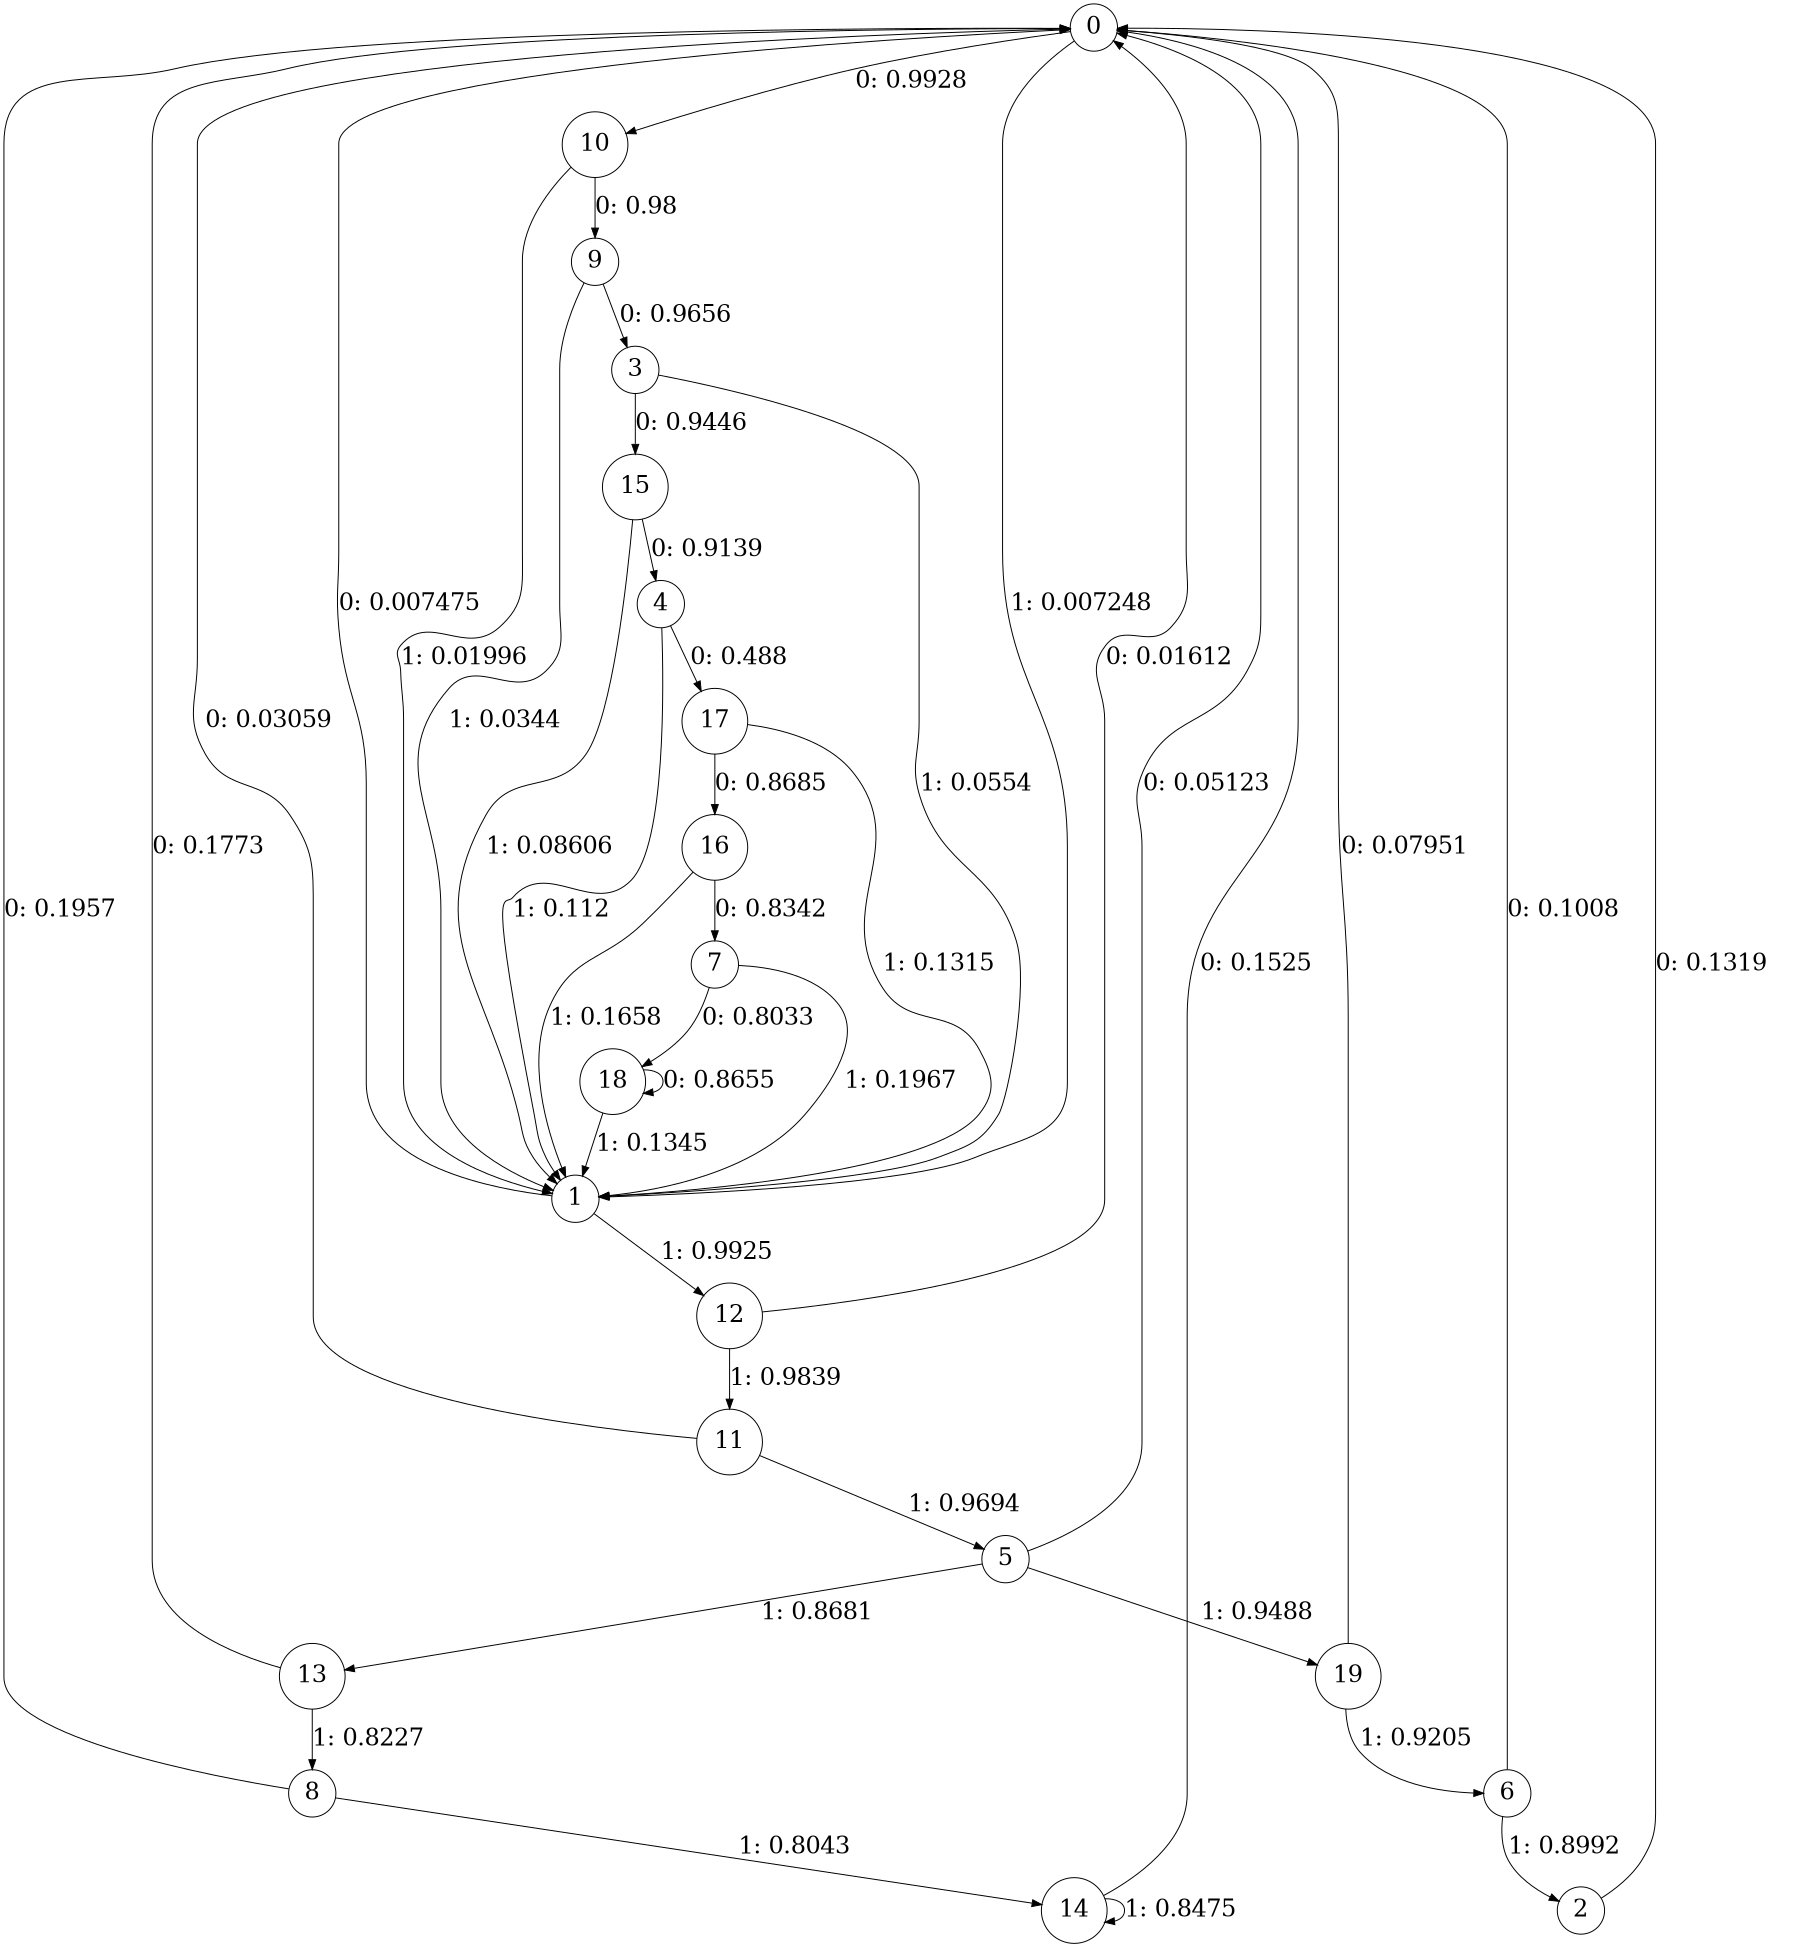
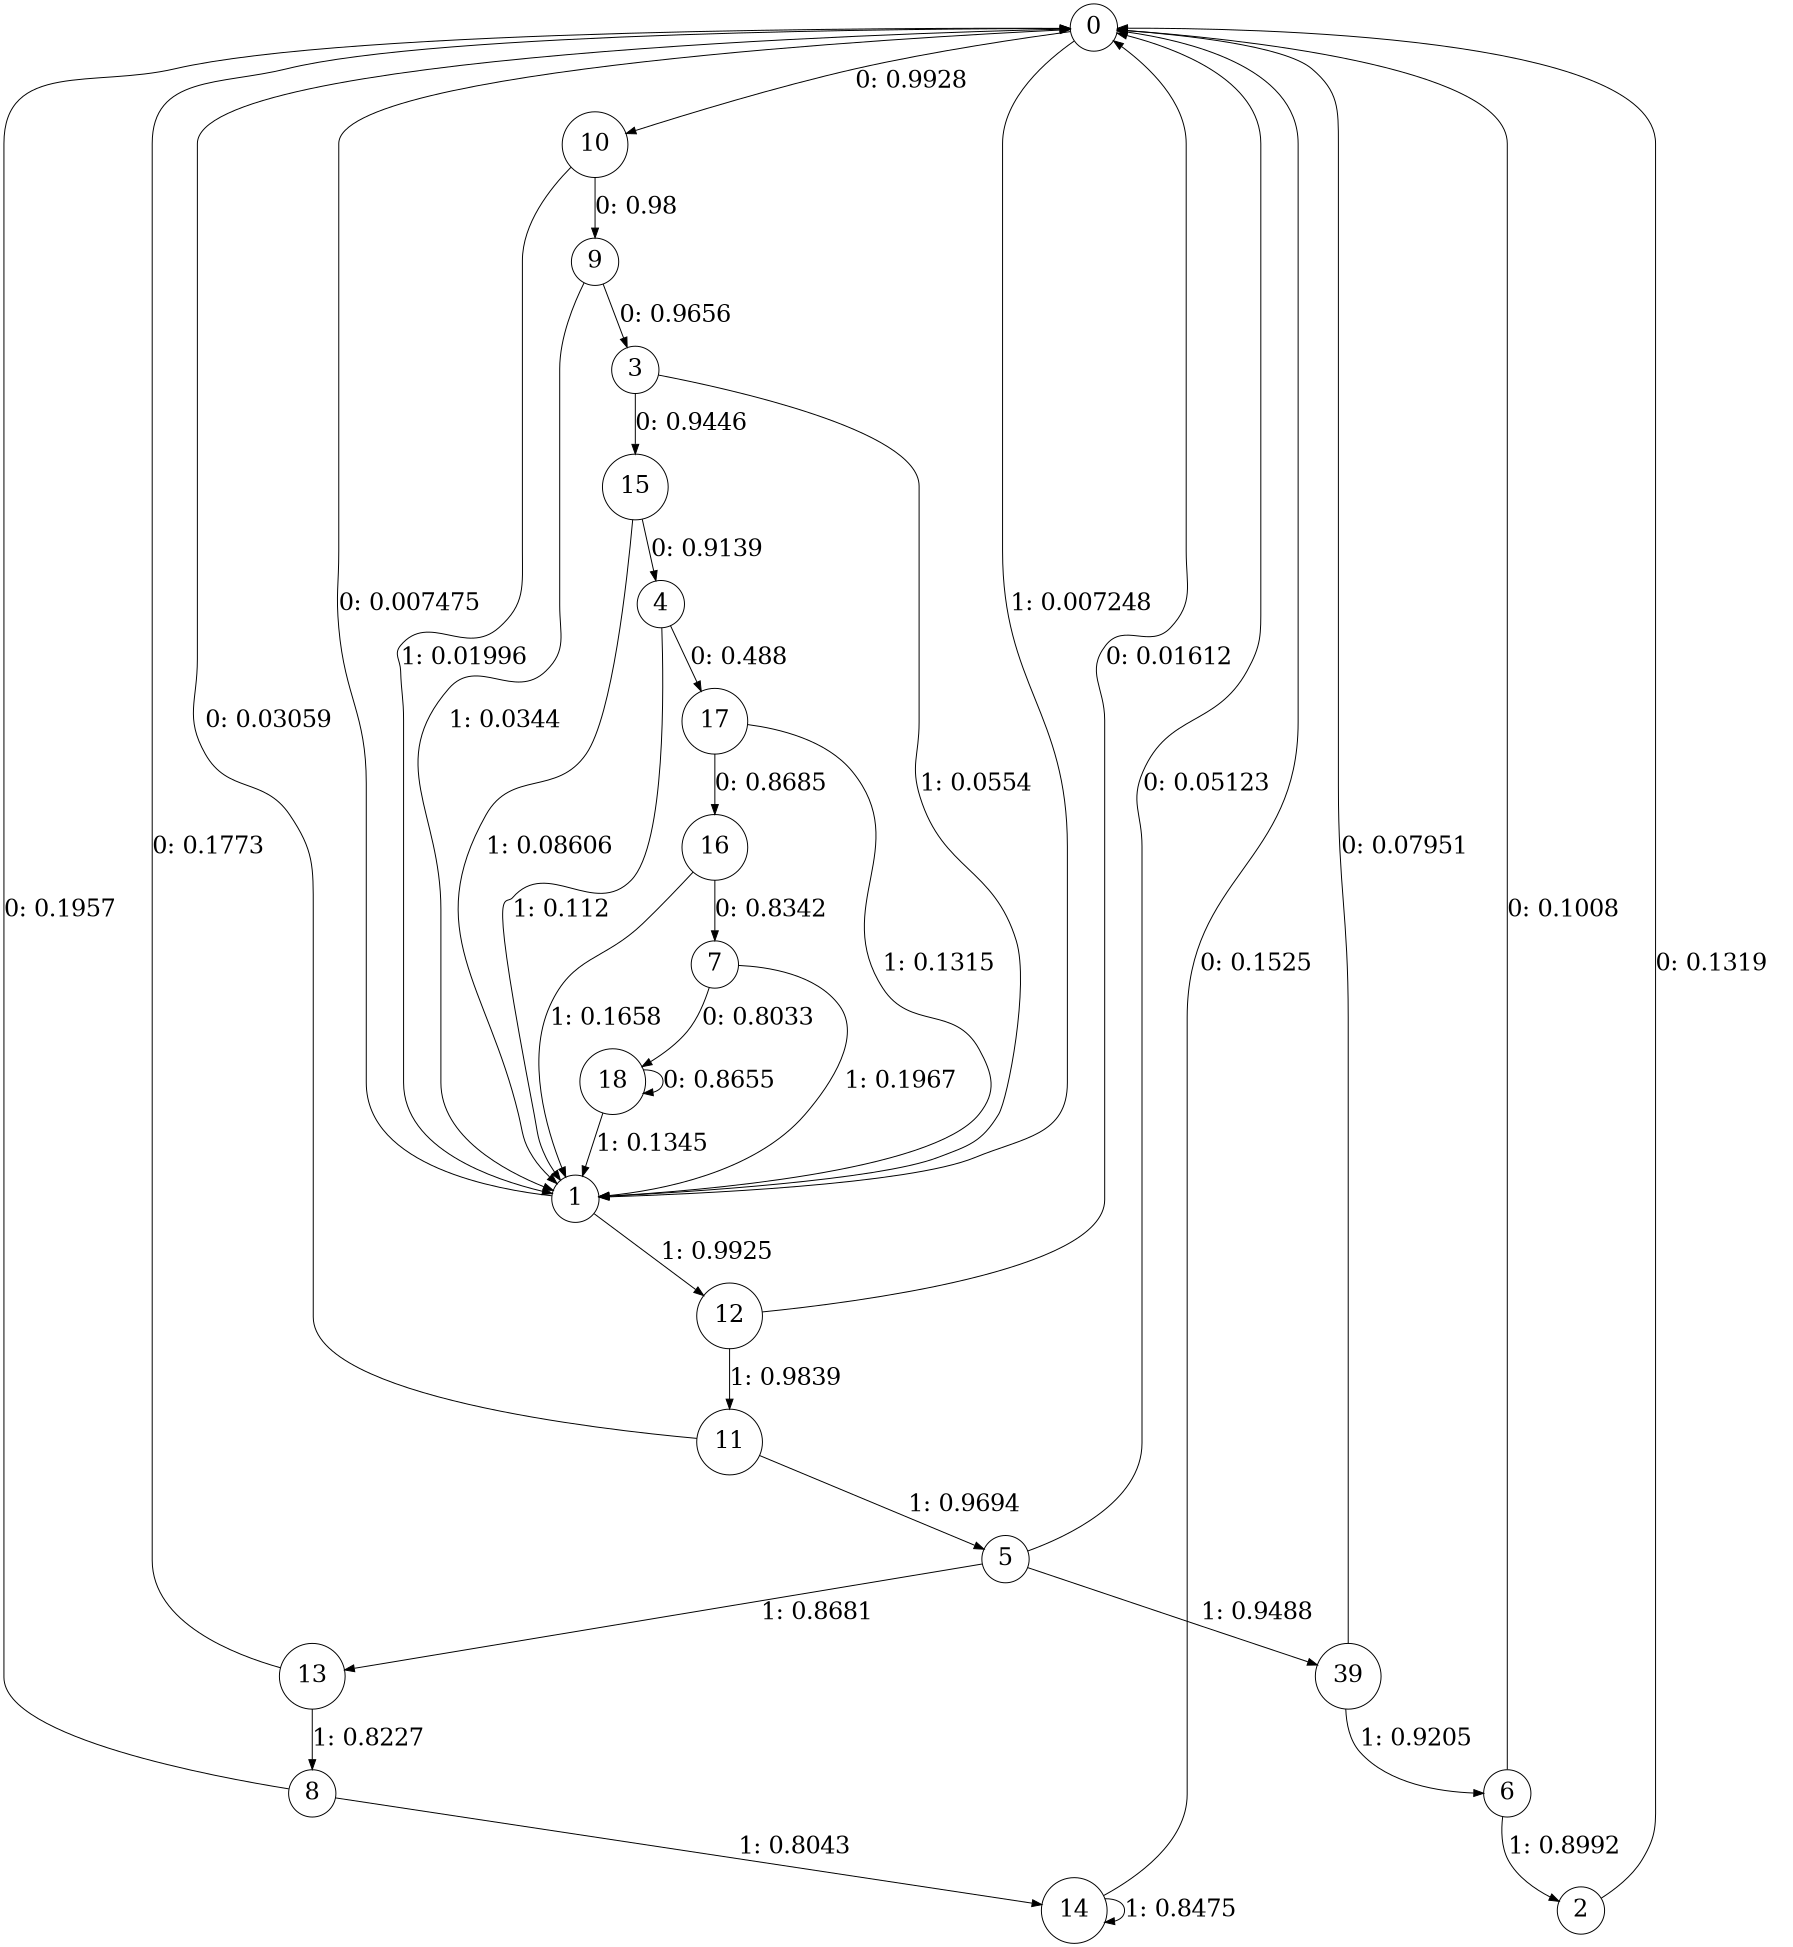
(1348, 1676) -> (1348, 1676)
